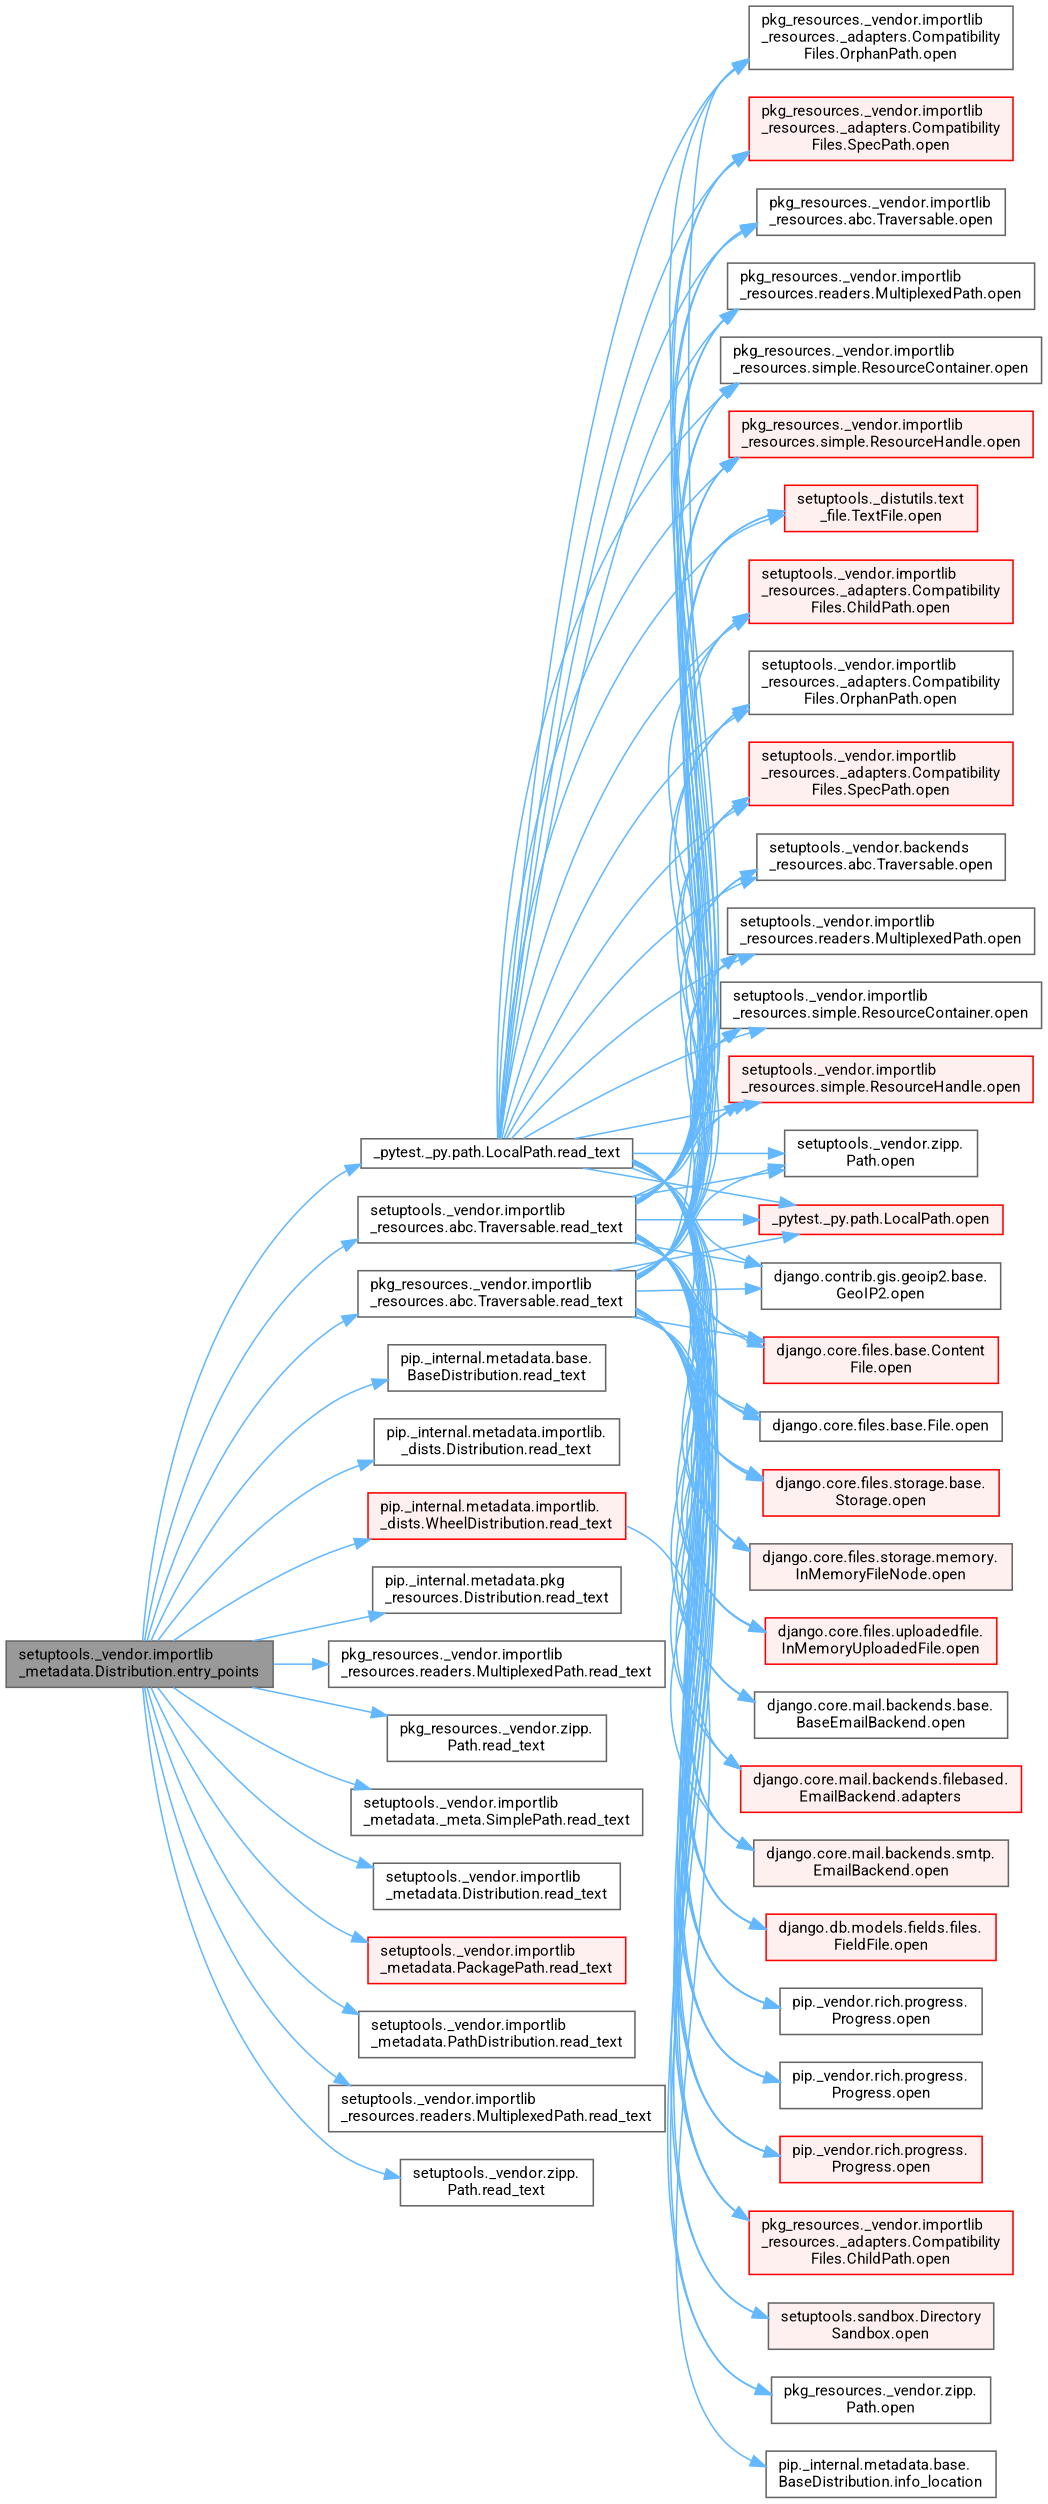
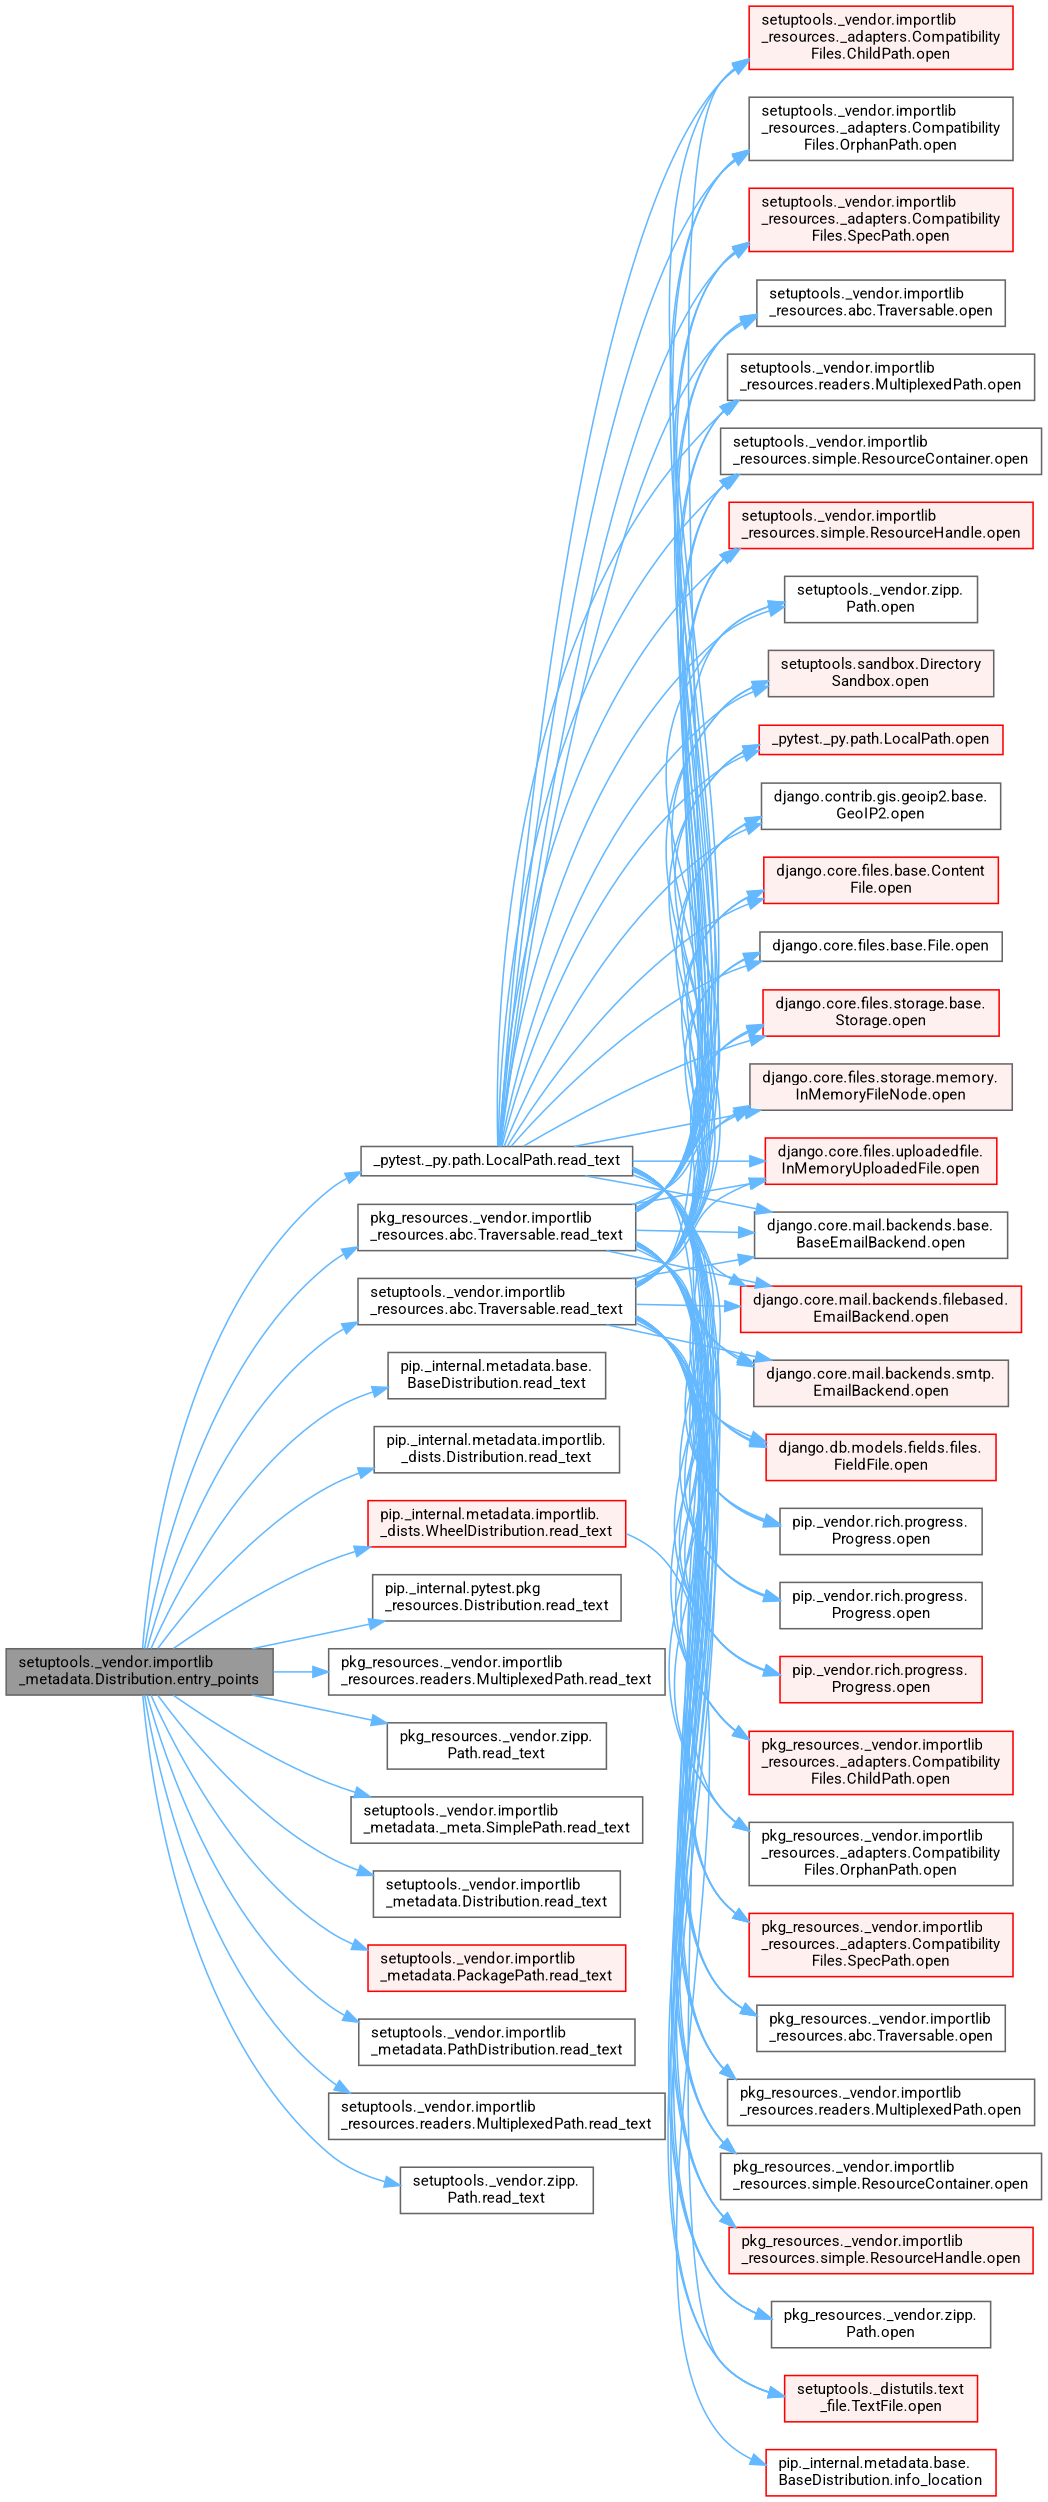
(881, 857) -> (881, 303)
none -> (584, 893)
(497, 1590) -> (497, 1598)
none -> (694, 1741)
(881, 1789) -> (881, 1309)
(881, 2474) -> (881, 2473)
